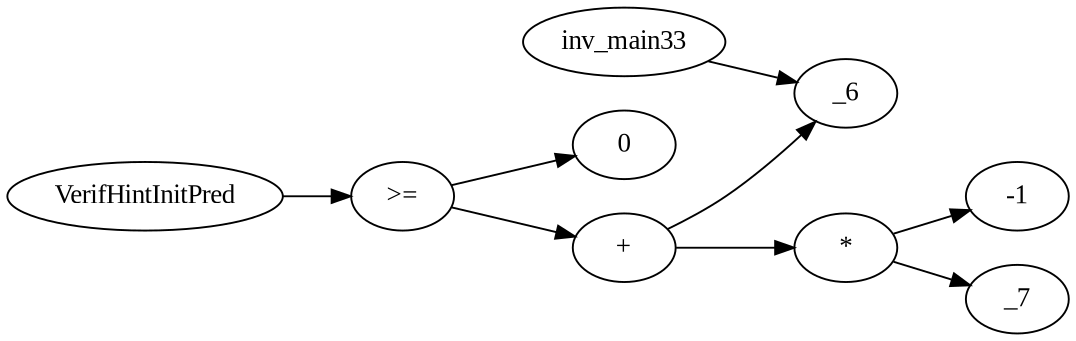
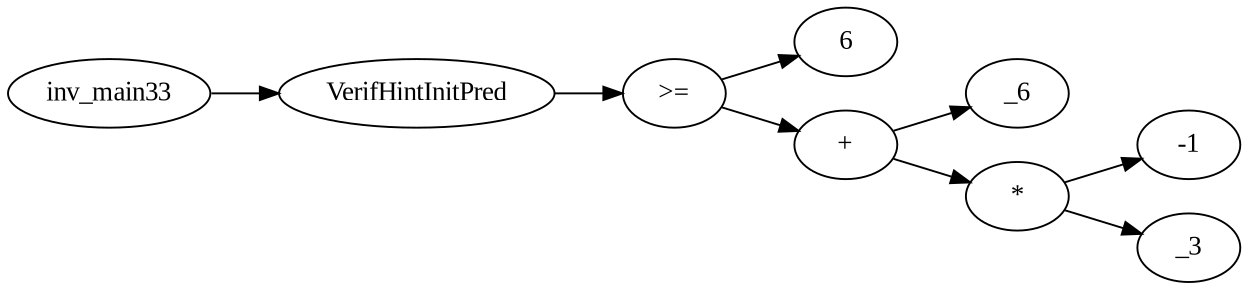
(743, 70) -> (236, 93)
(624, 145) -> (846, 42)
(1017, 299) -> (1189, 248)
